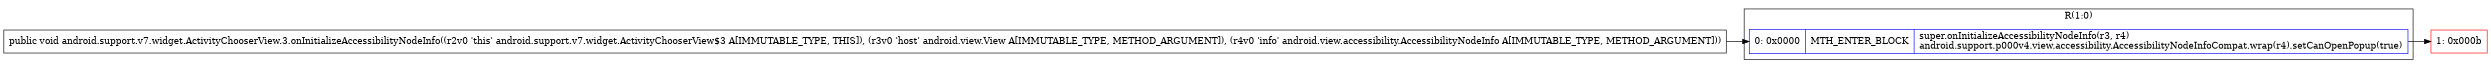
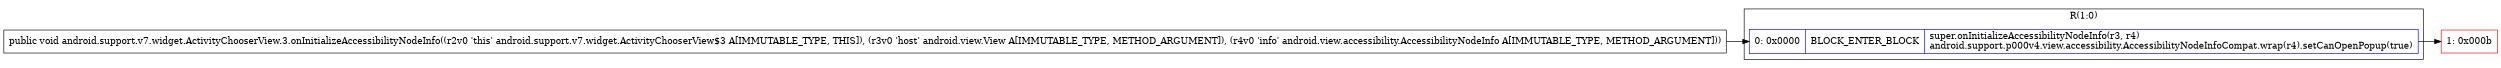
(1860, 41) -> (1865, 41)
